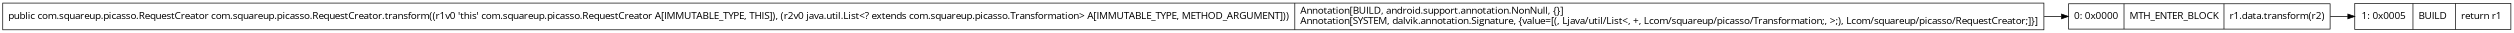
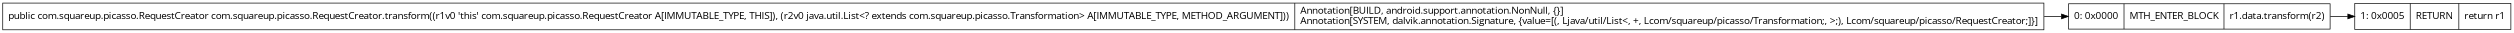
(2433, 16) -> (2435, 16)
